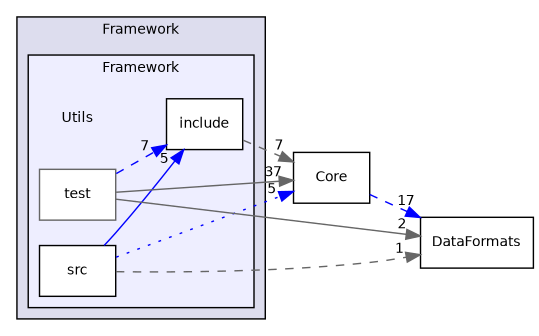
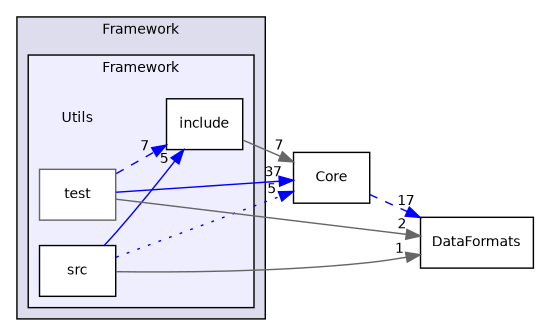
(262, 148) -> (262, 148)
(198, 187) -> (198, 187)
(276, 269) -> (276, 269)
